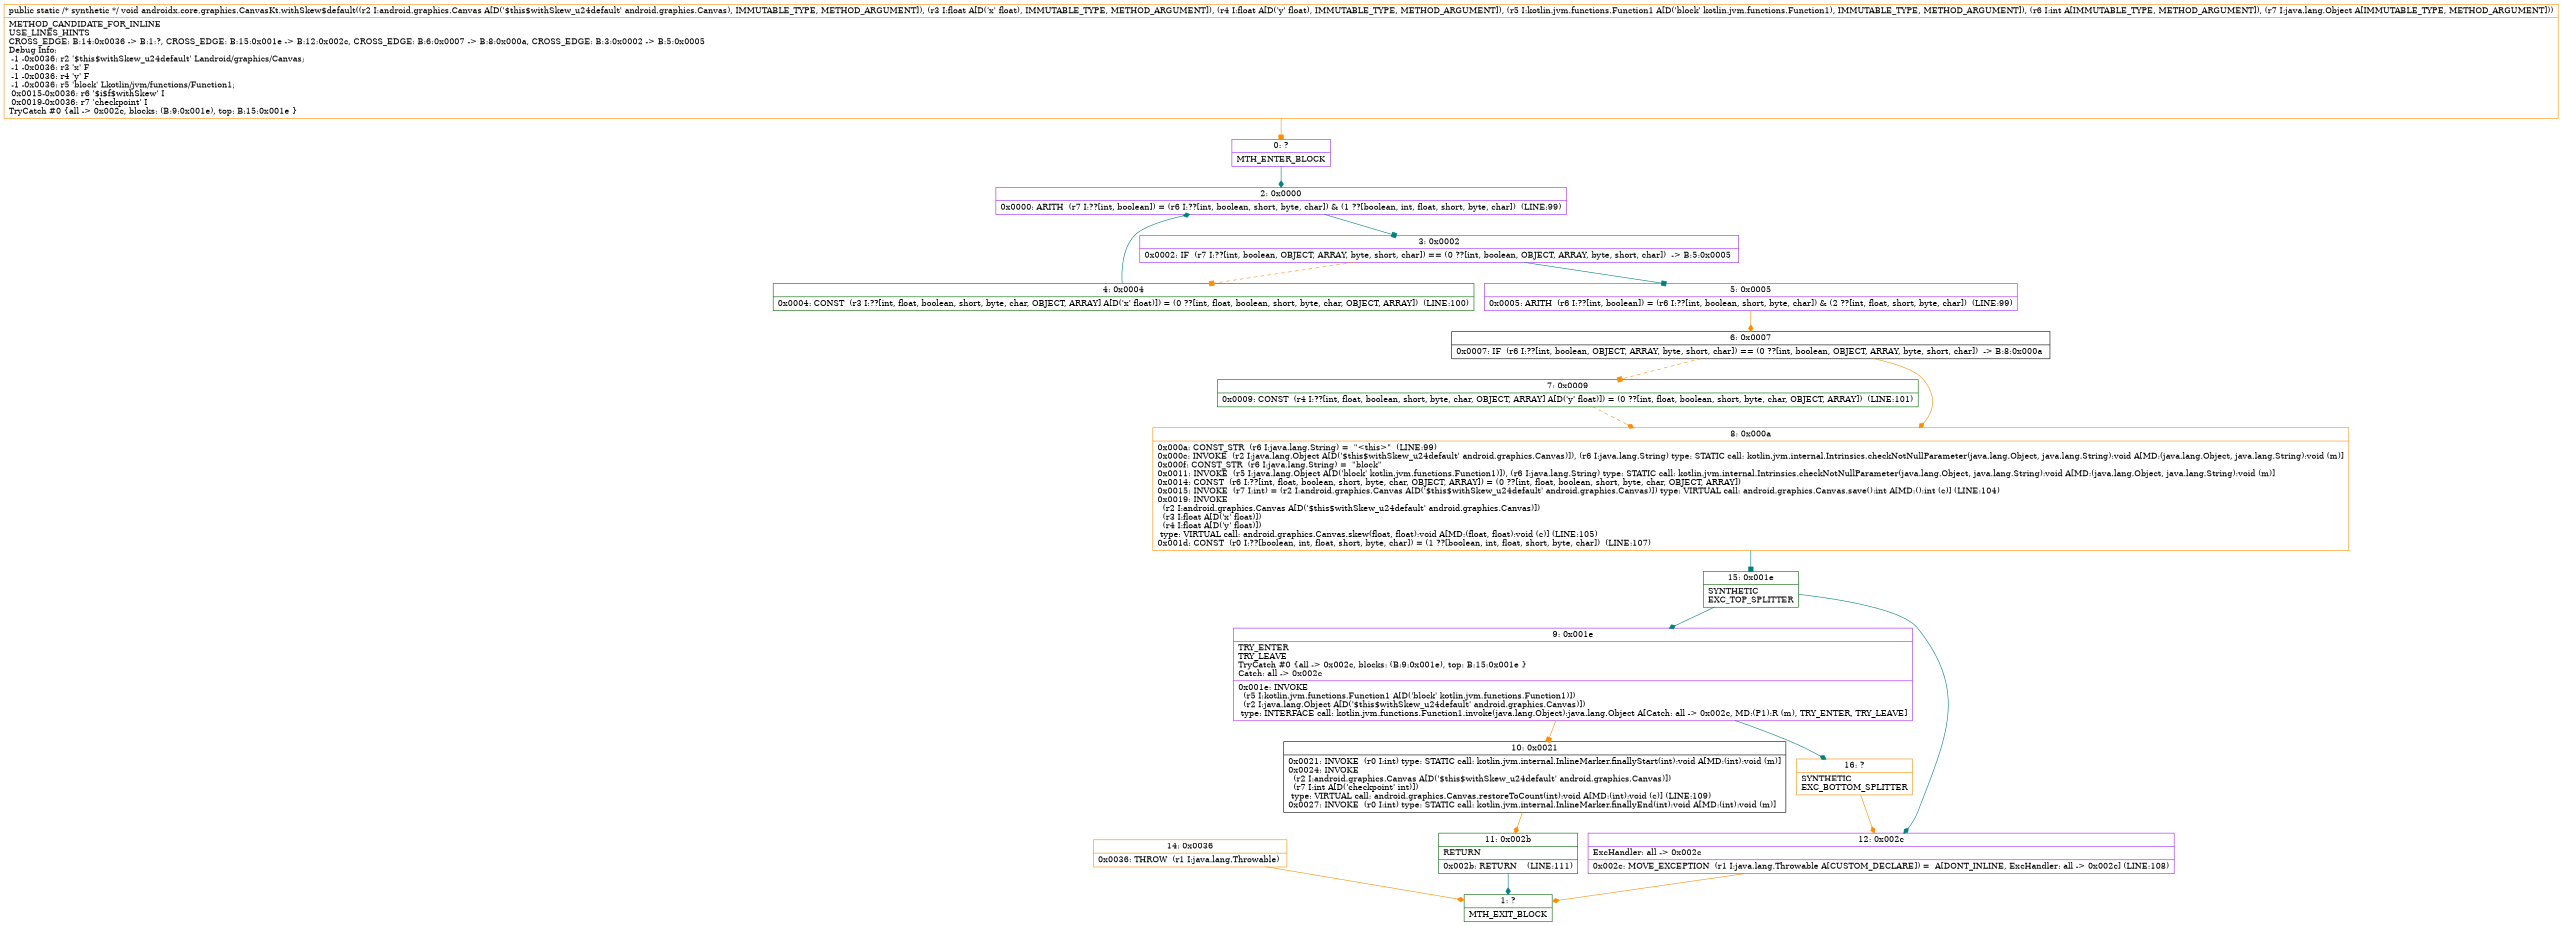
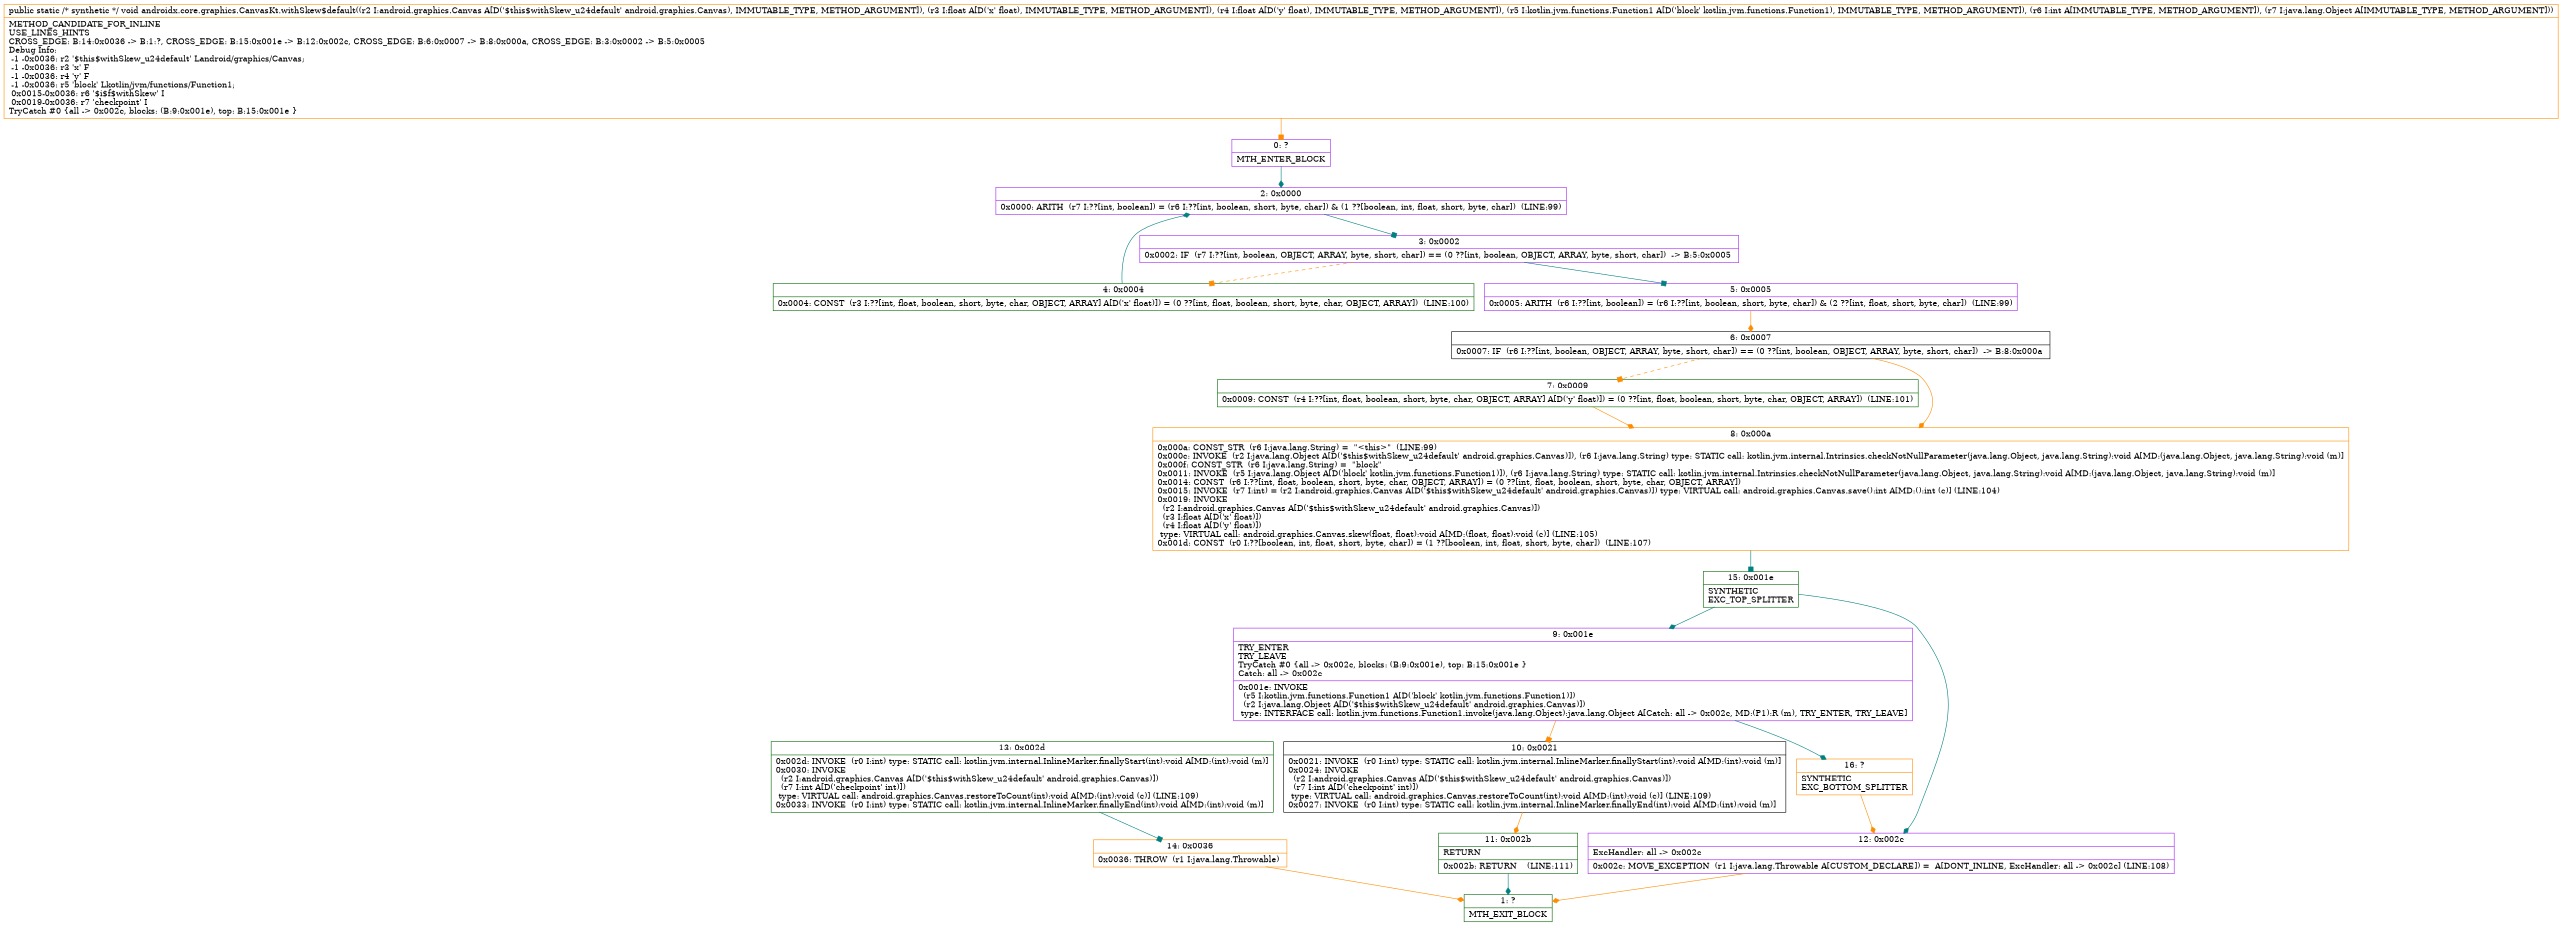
(1610, 416) -> (1610, 416)
none -> (1022, 777)
